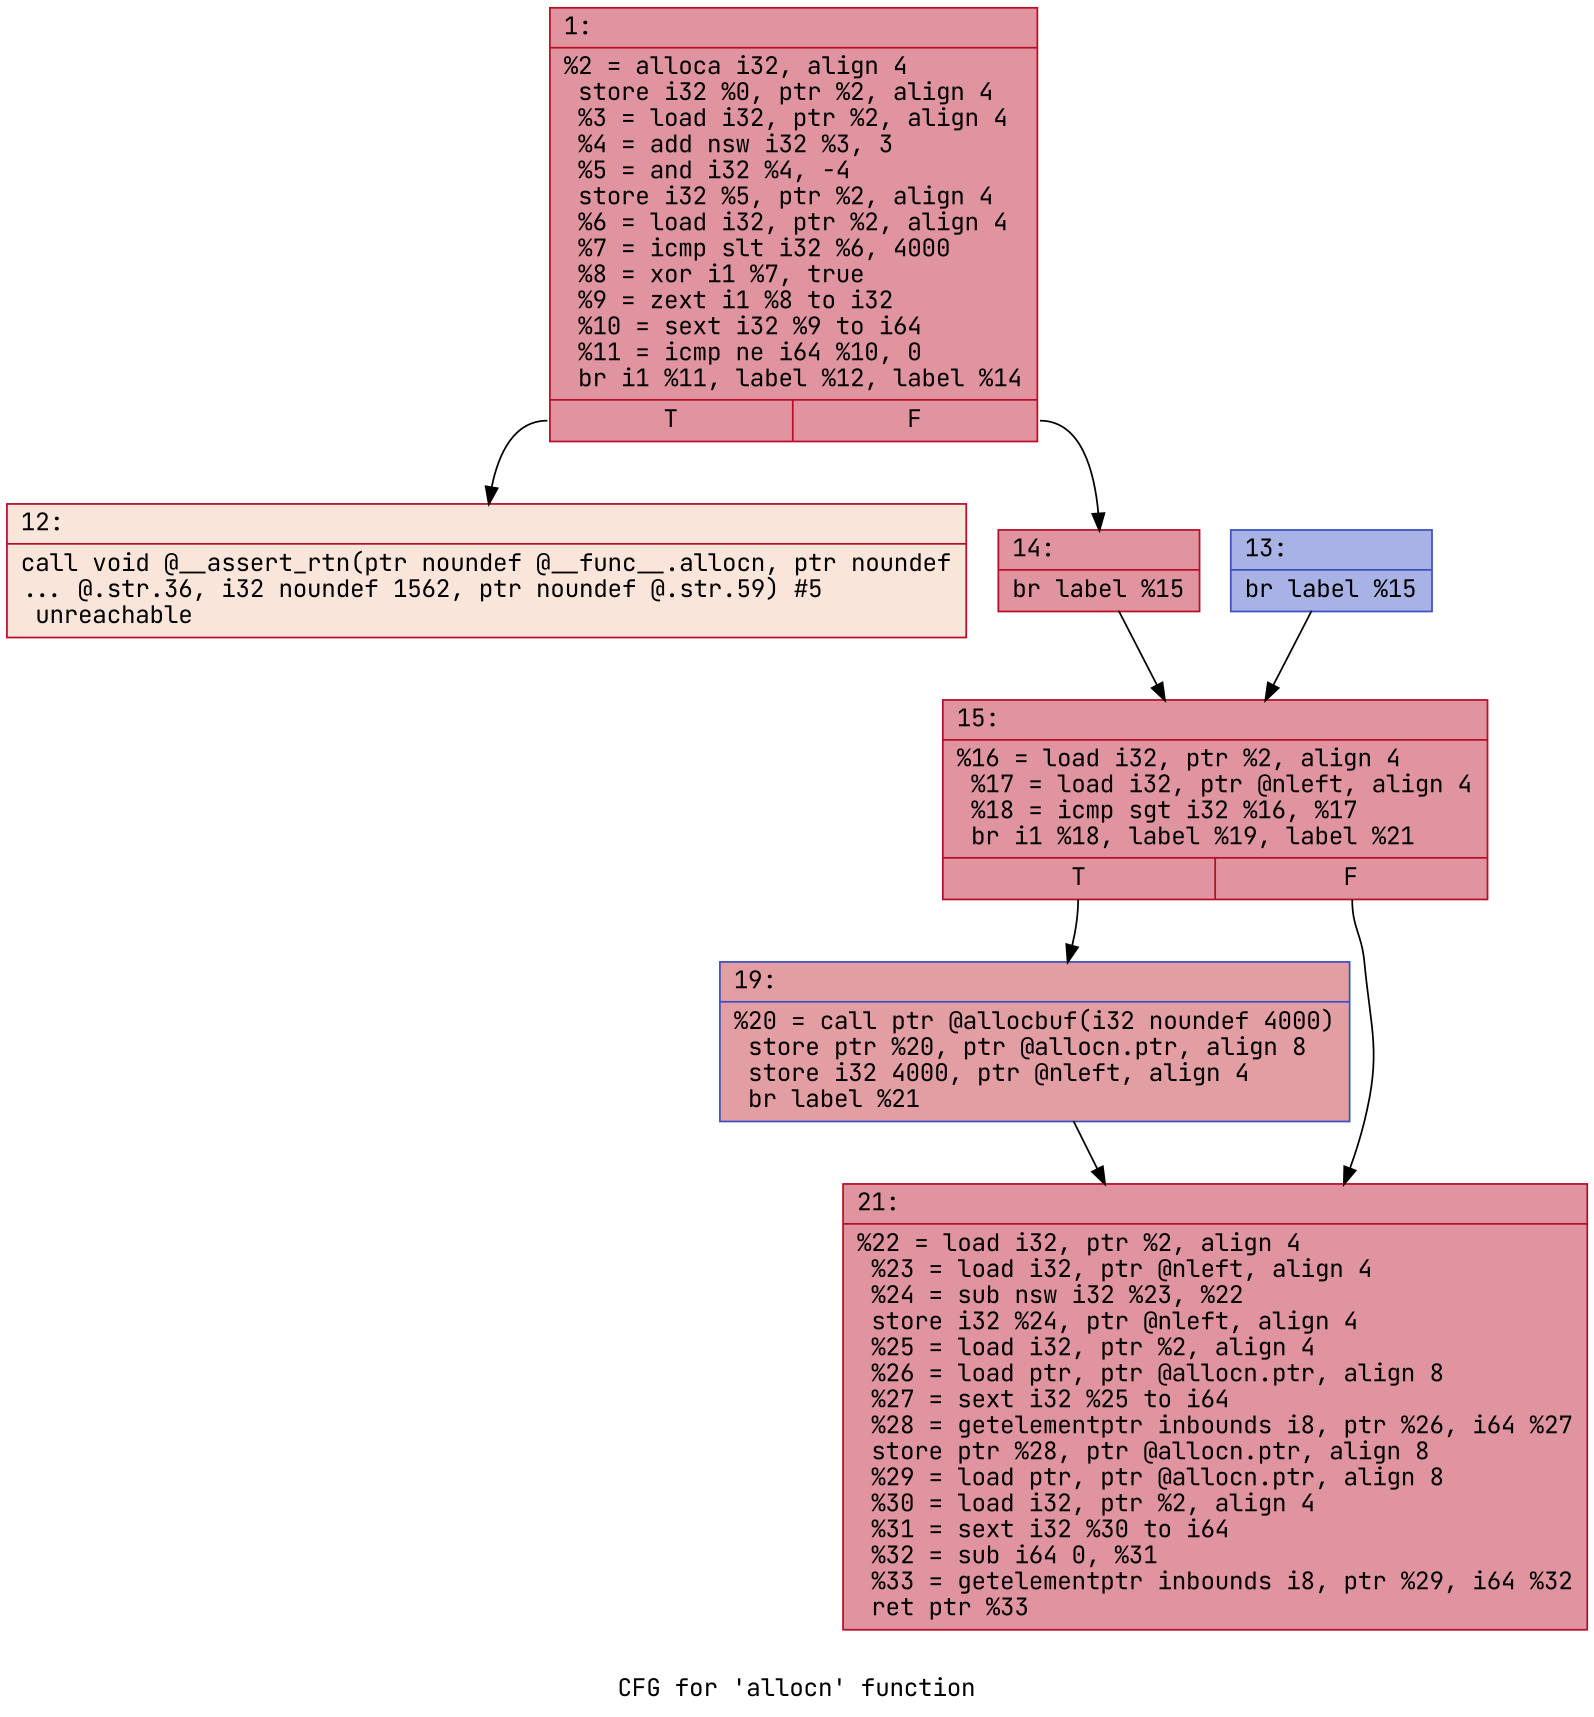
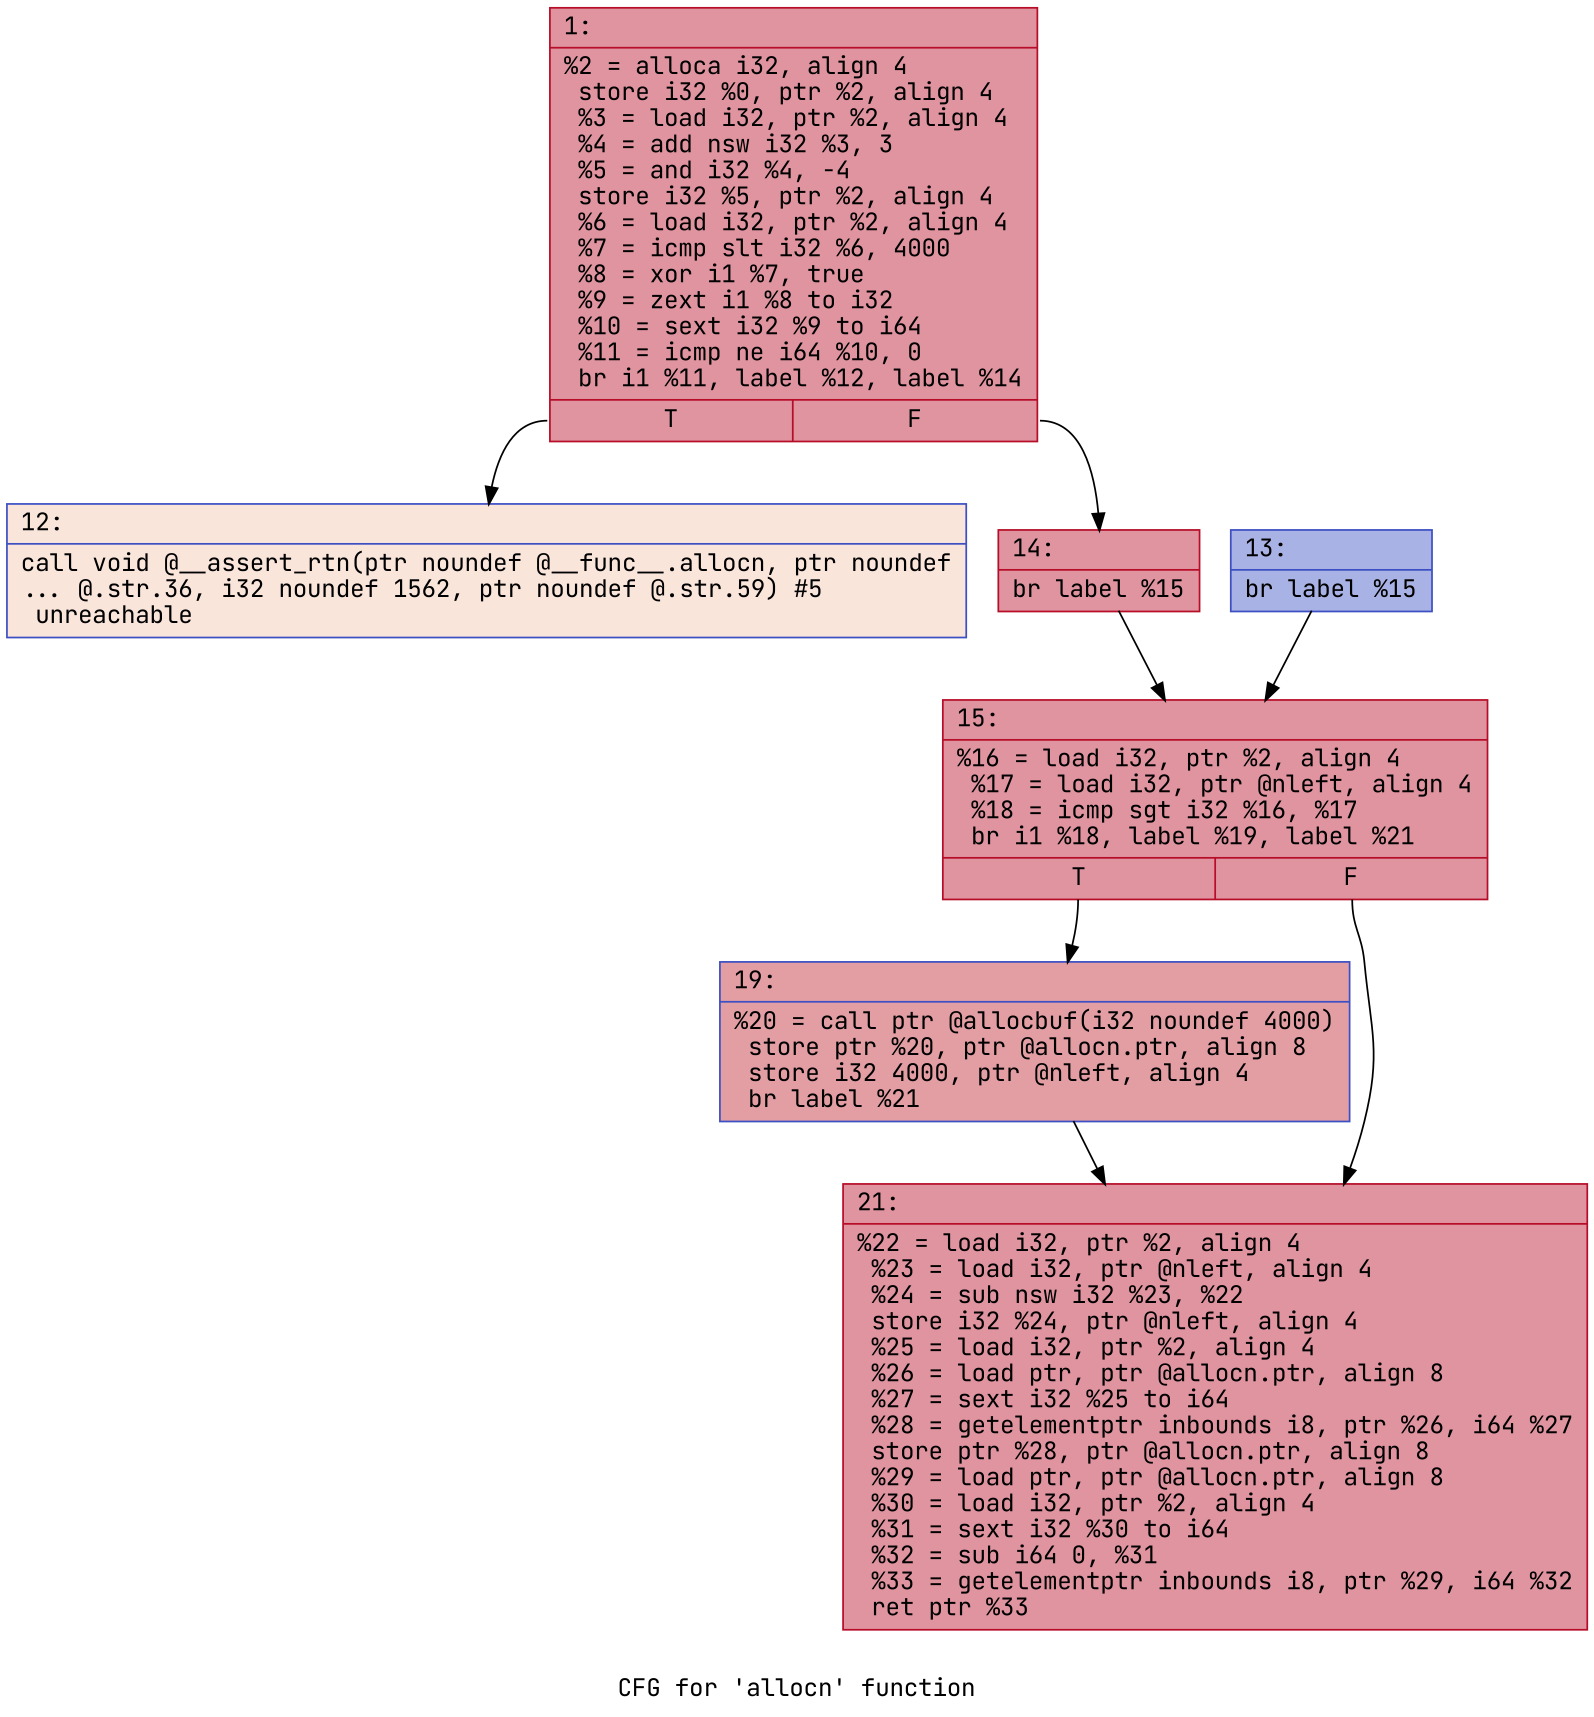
(487, 571) -> (487, 571)
